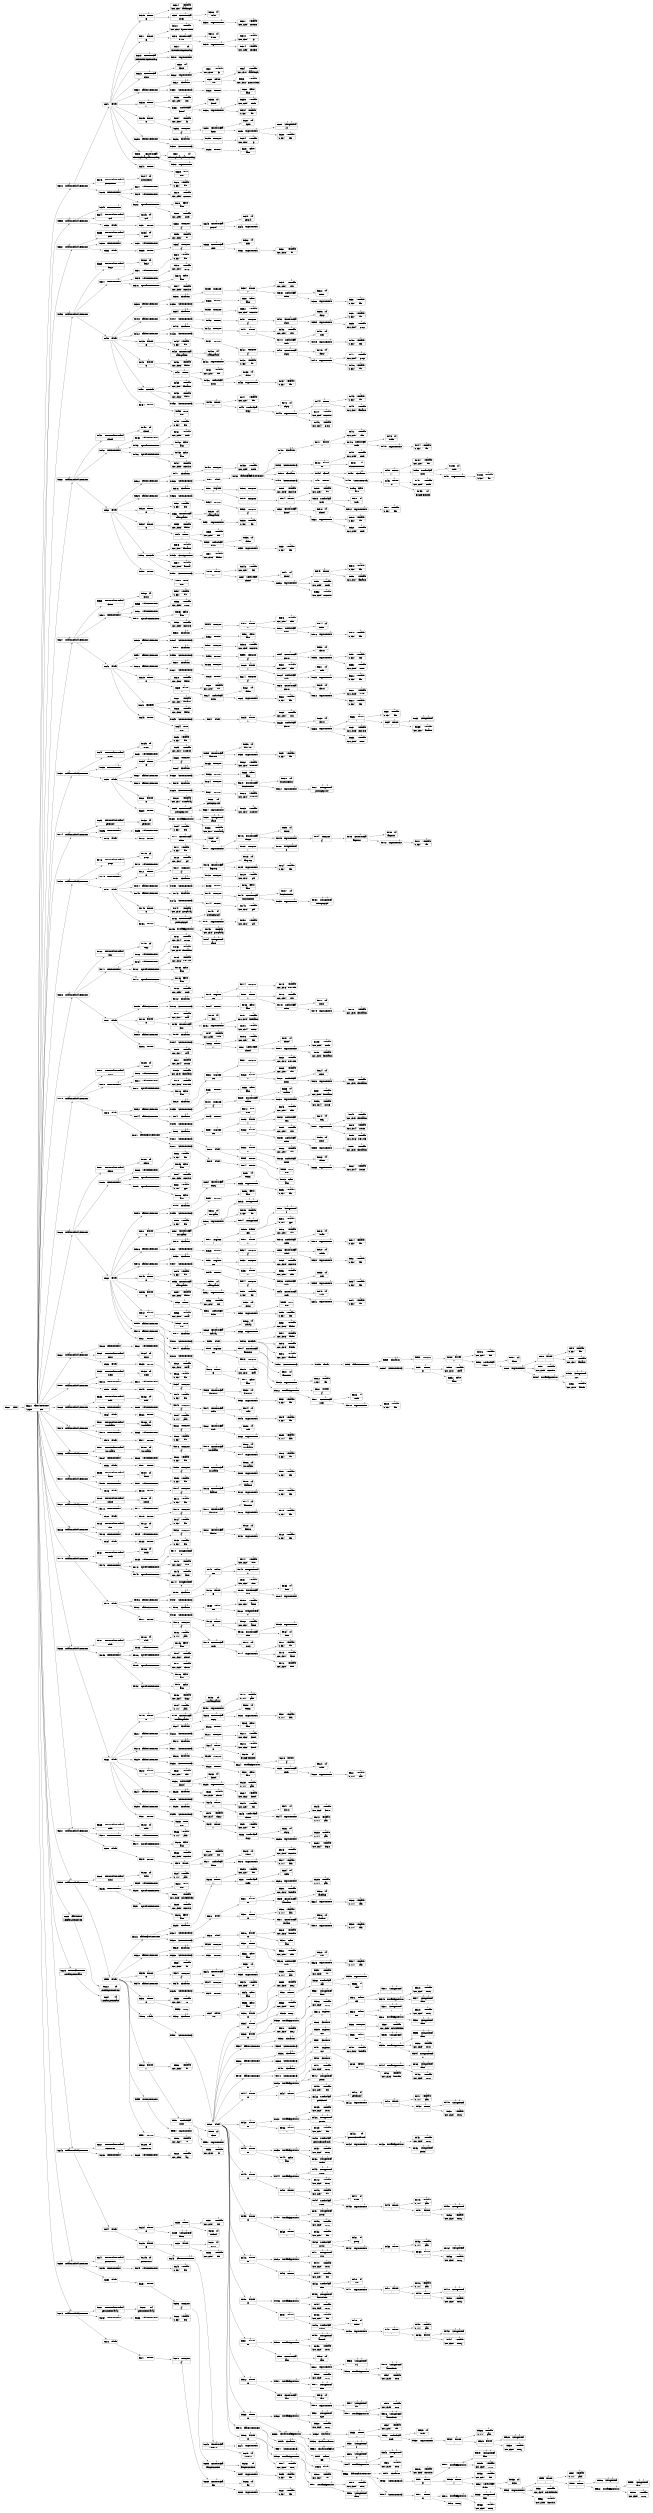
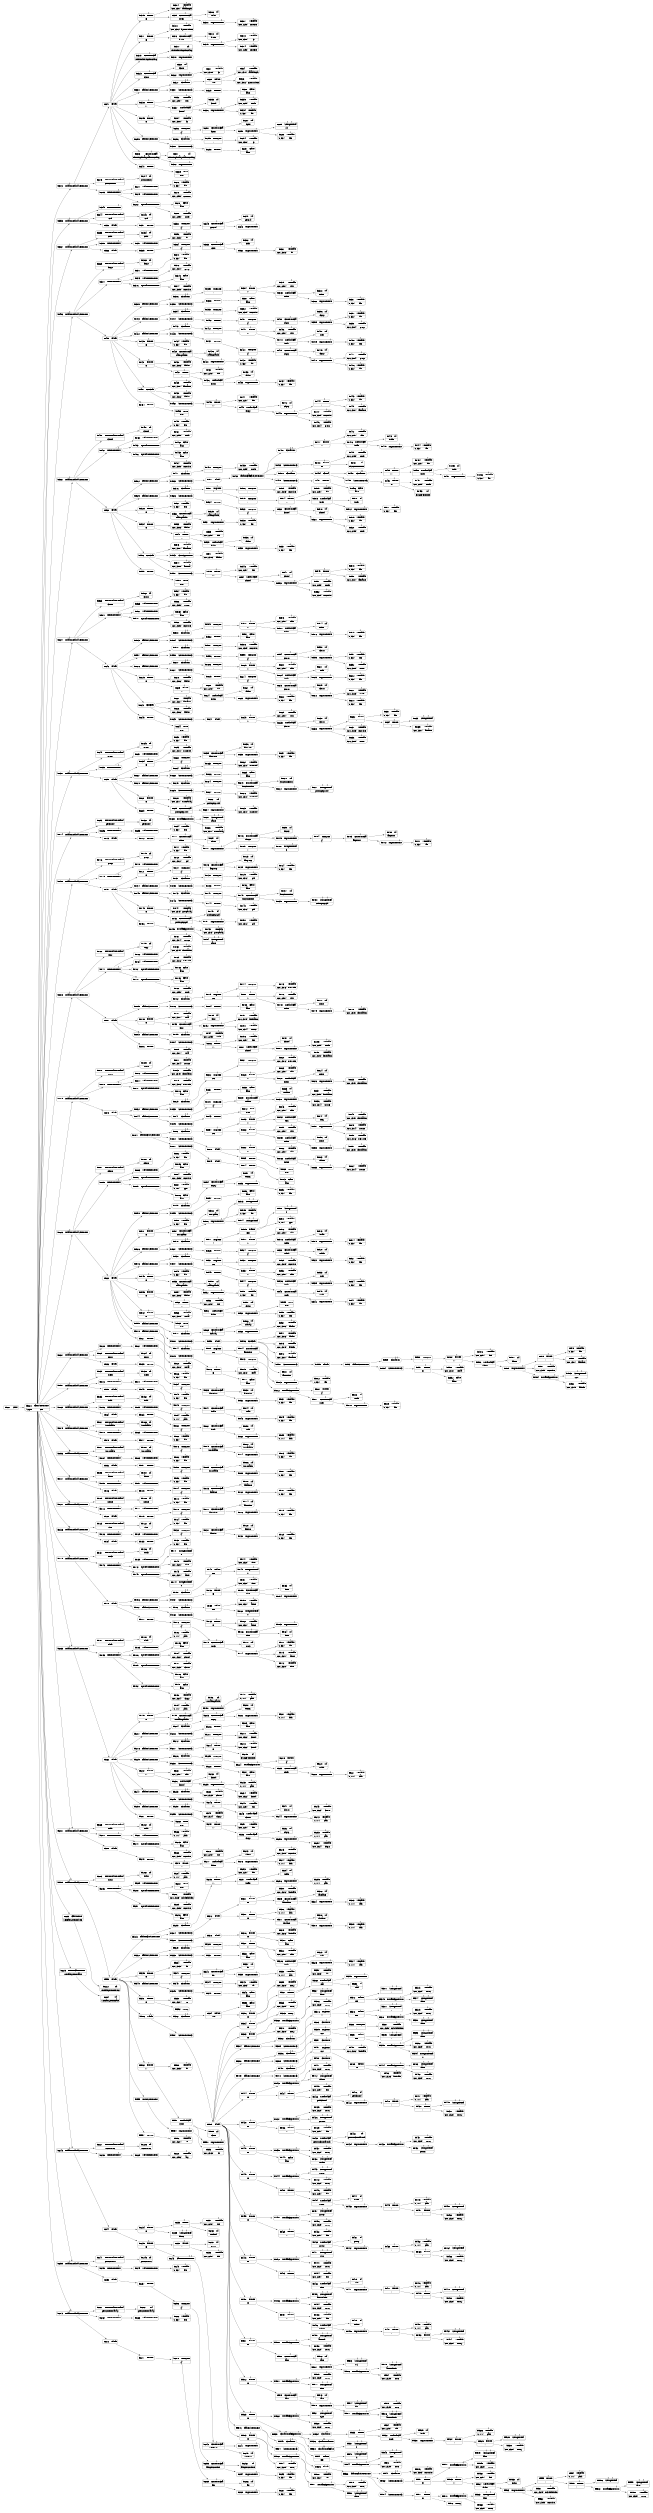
(90, 1350) -> (94, 1351)
(322, 2080) -> (322, 2080)
